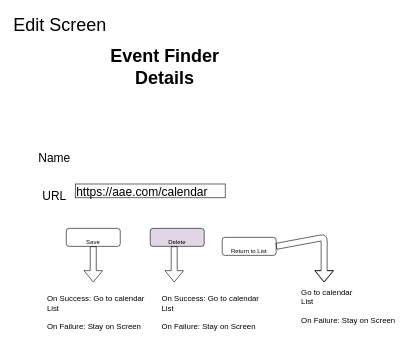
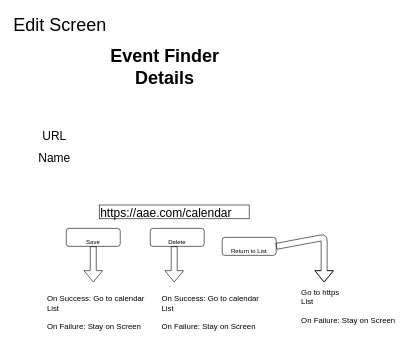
(150, 191) -> (174, 212)
(54, 195) -> (54, 135)
(177, 237) -> (177, 237)
(349, 306) -> (349, 306)
